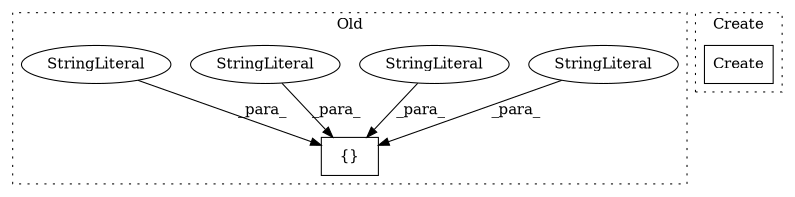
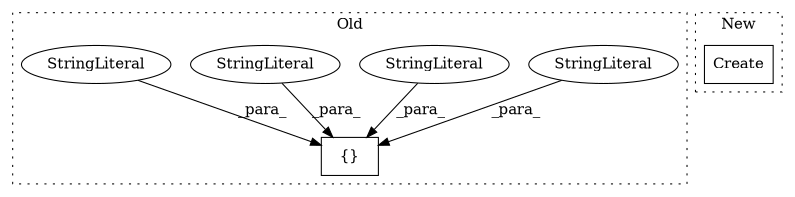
(739, 25) -> (739, 25)
